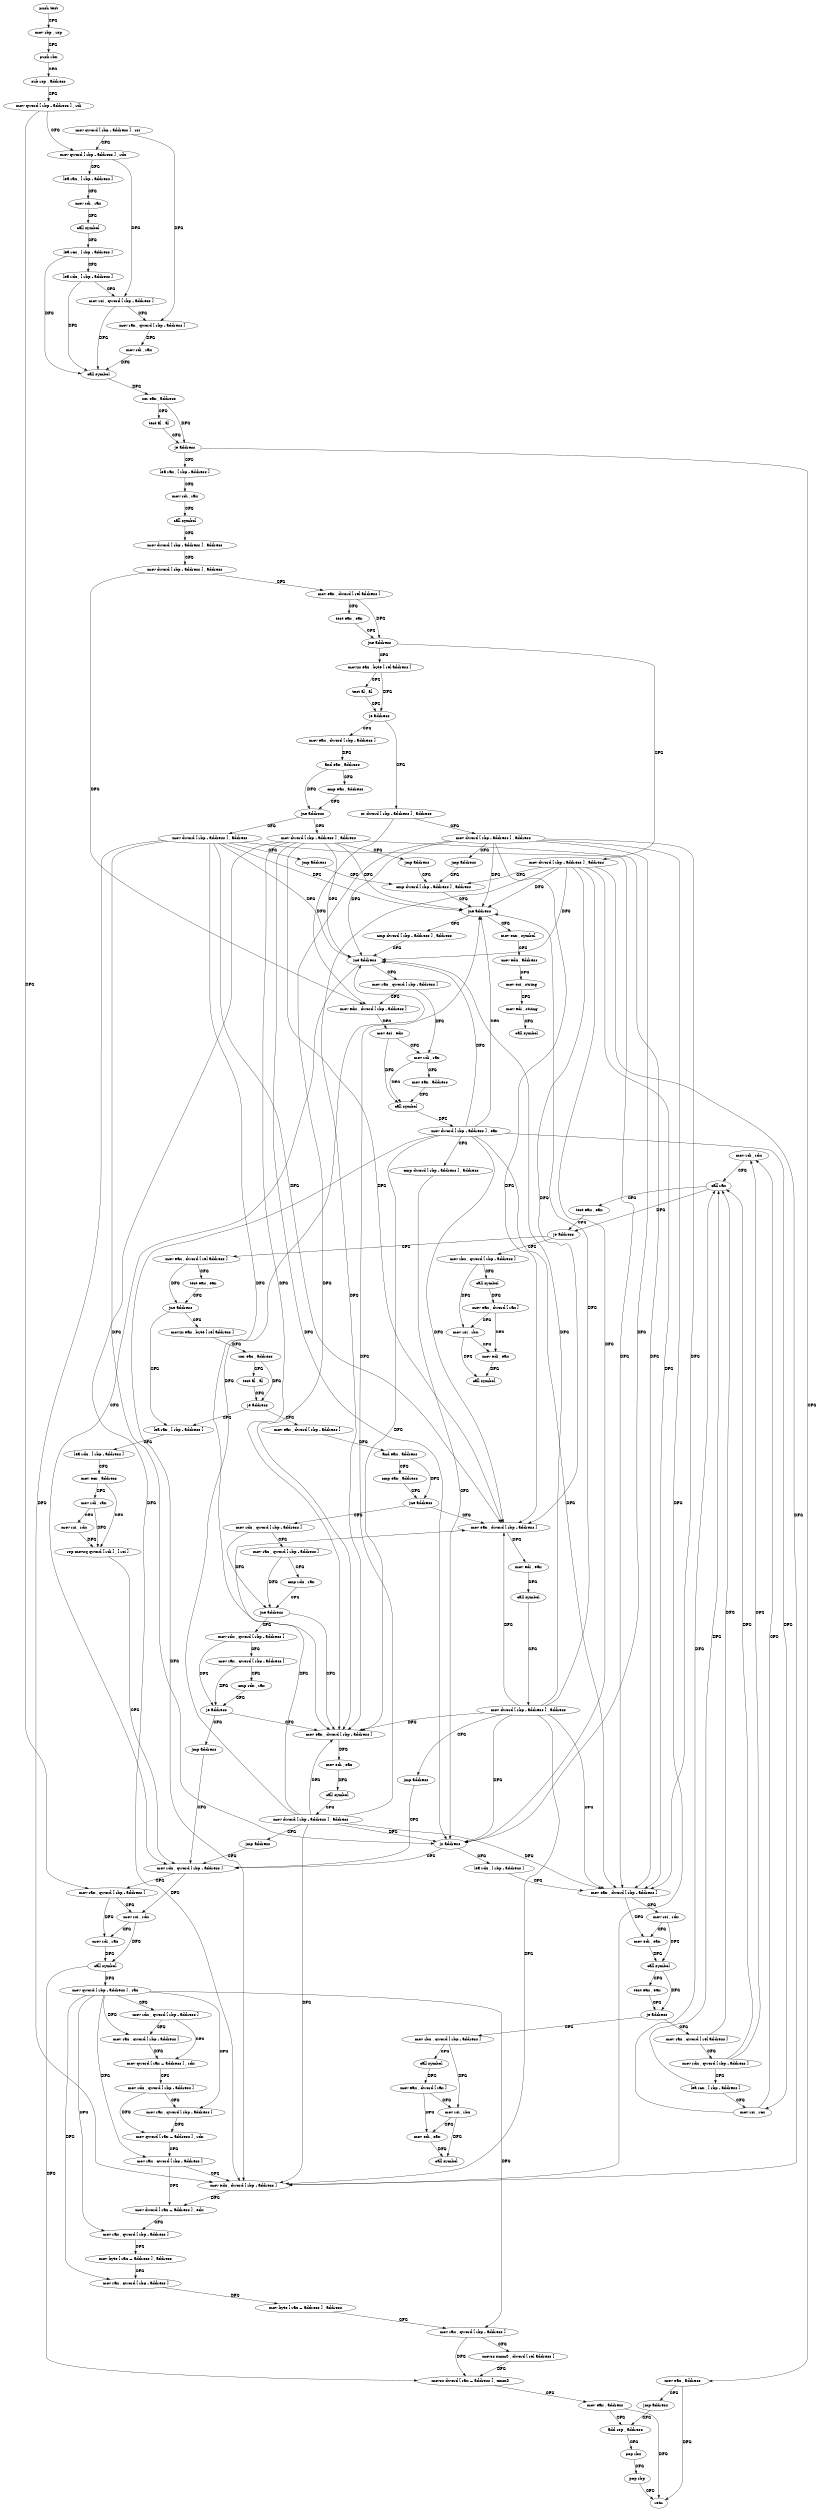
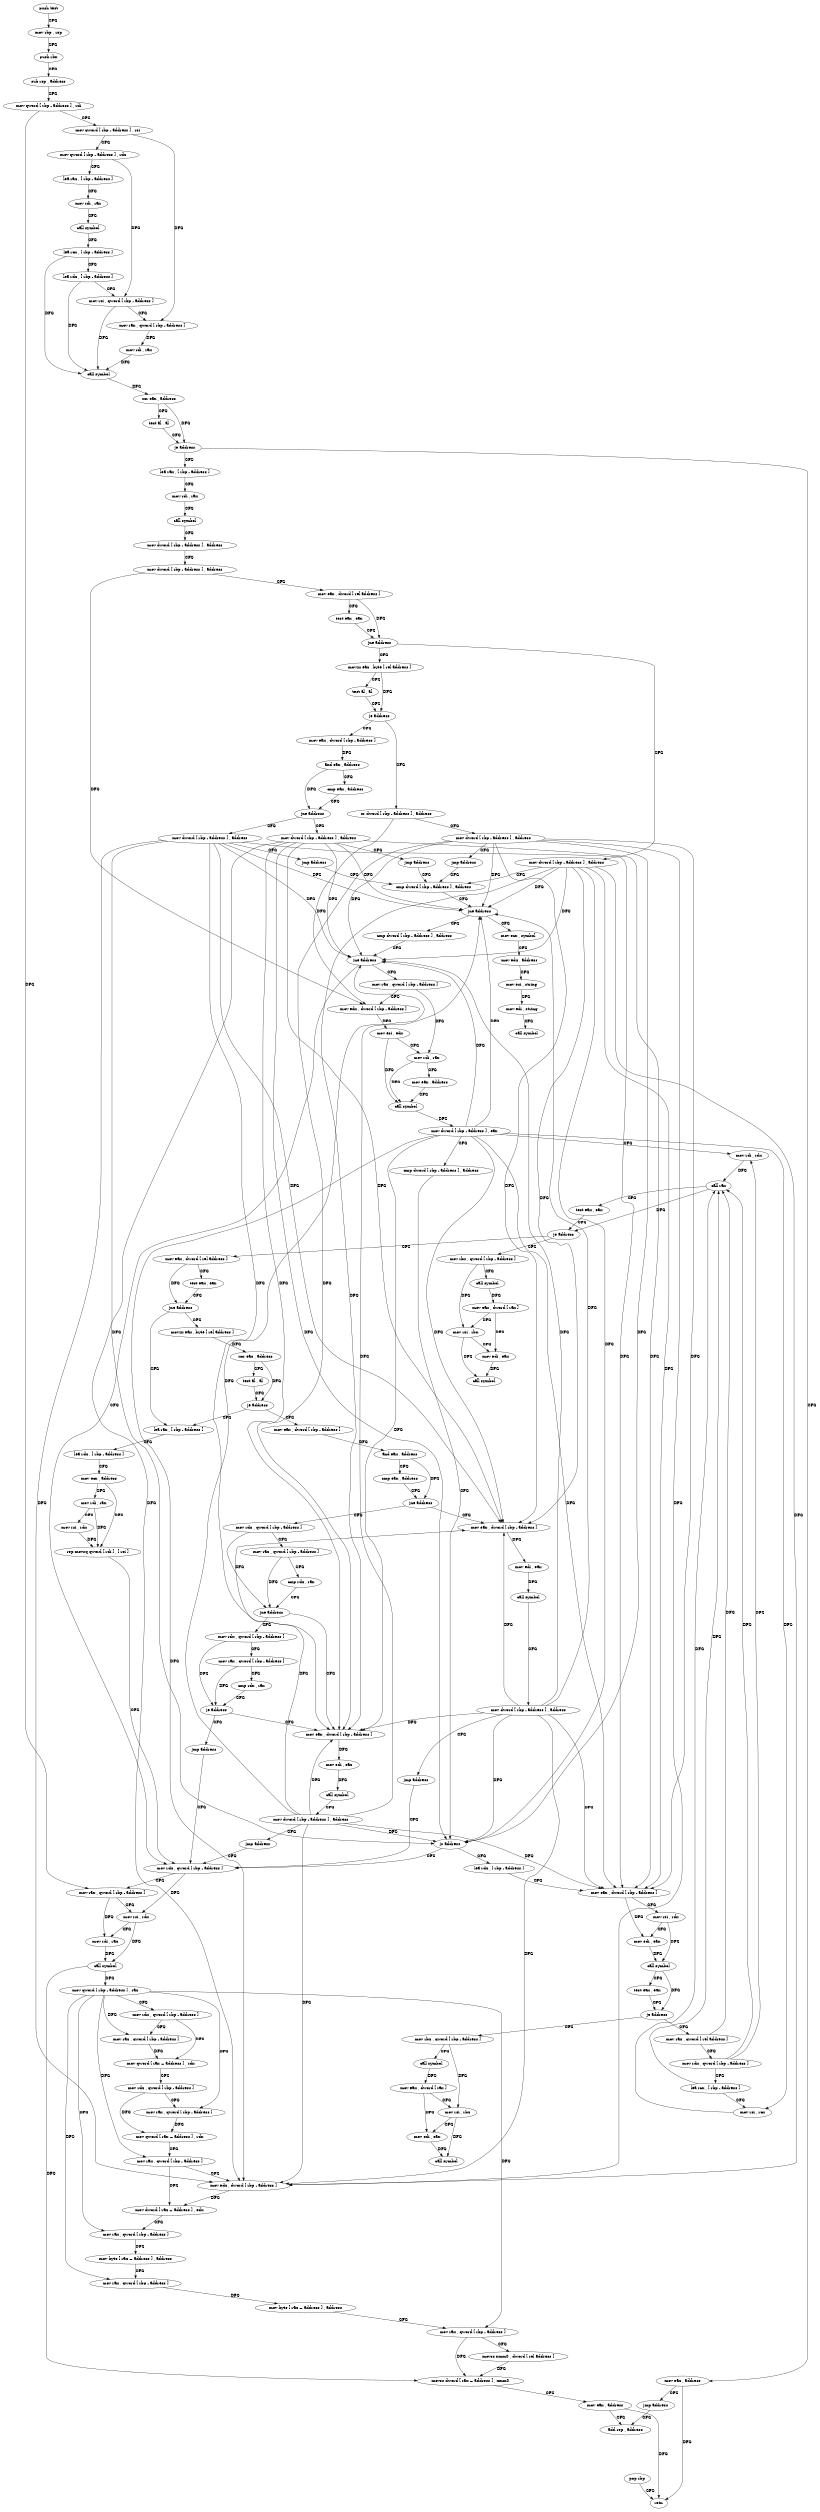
(51, 135) -> (77, 118)
(525, 973) -> (525, 973)
(743, 1171) -> (743, 1171)
(770, 1634) -> (614, 1144)
(633, 2454) -> none
